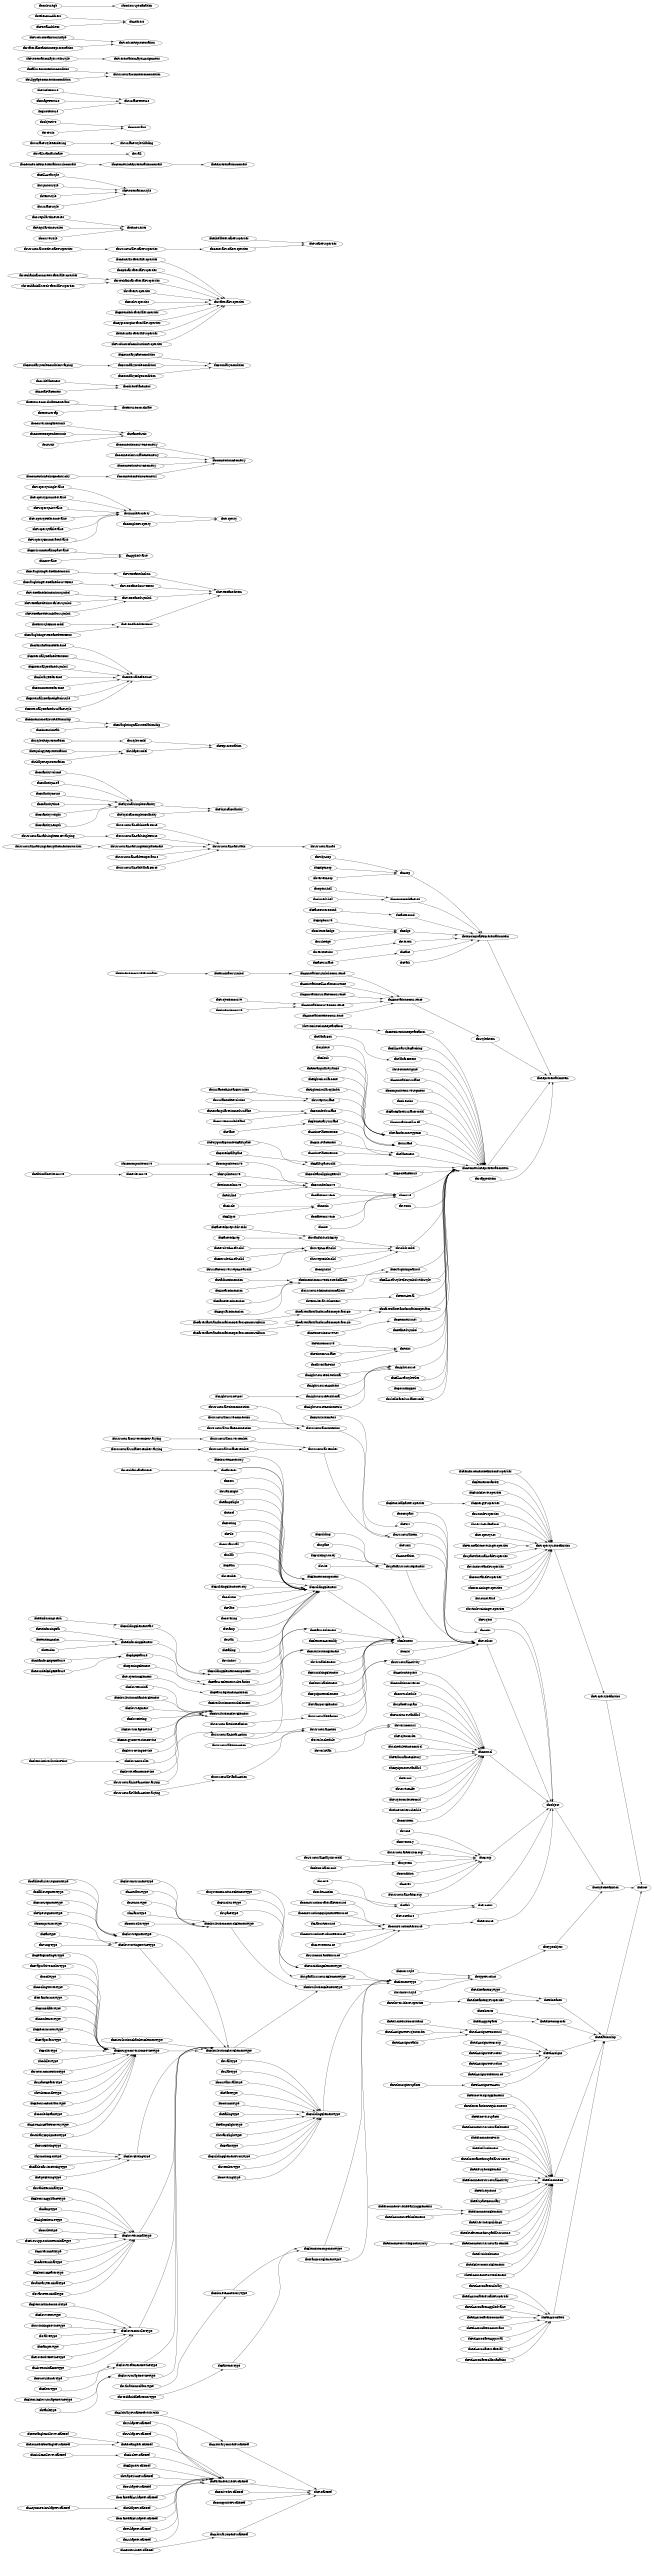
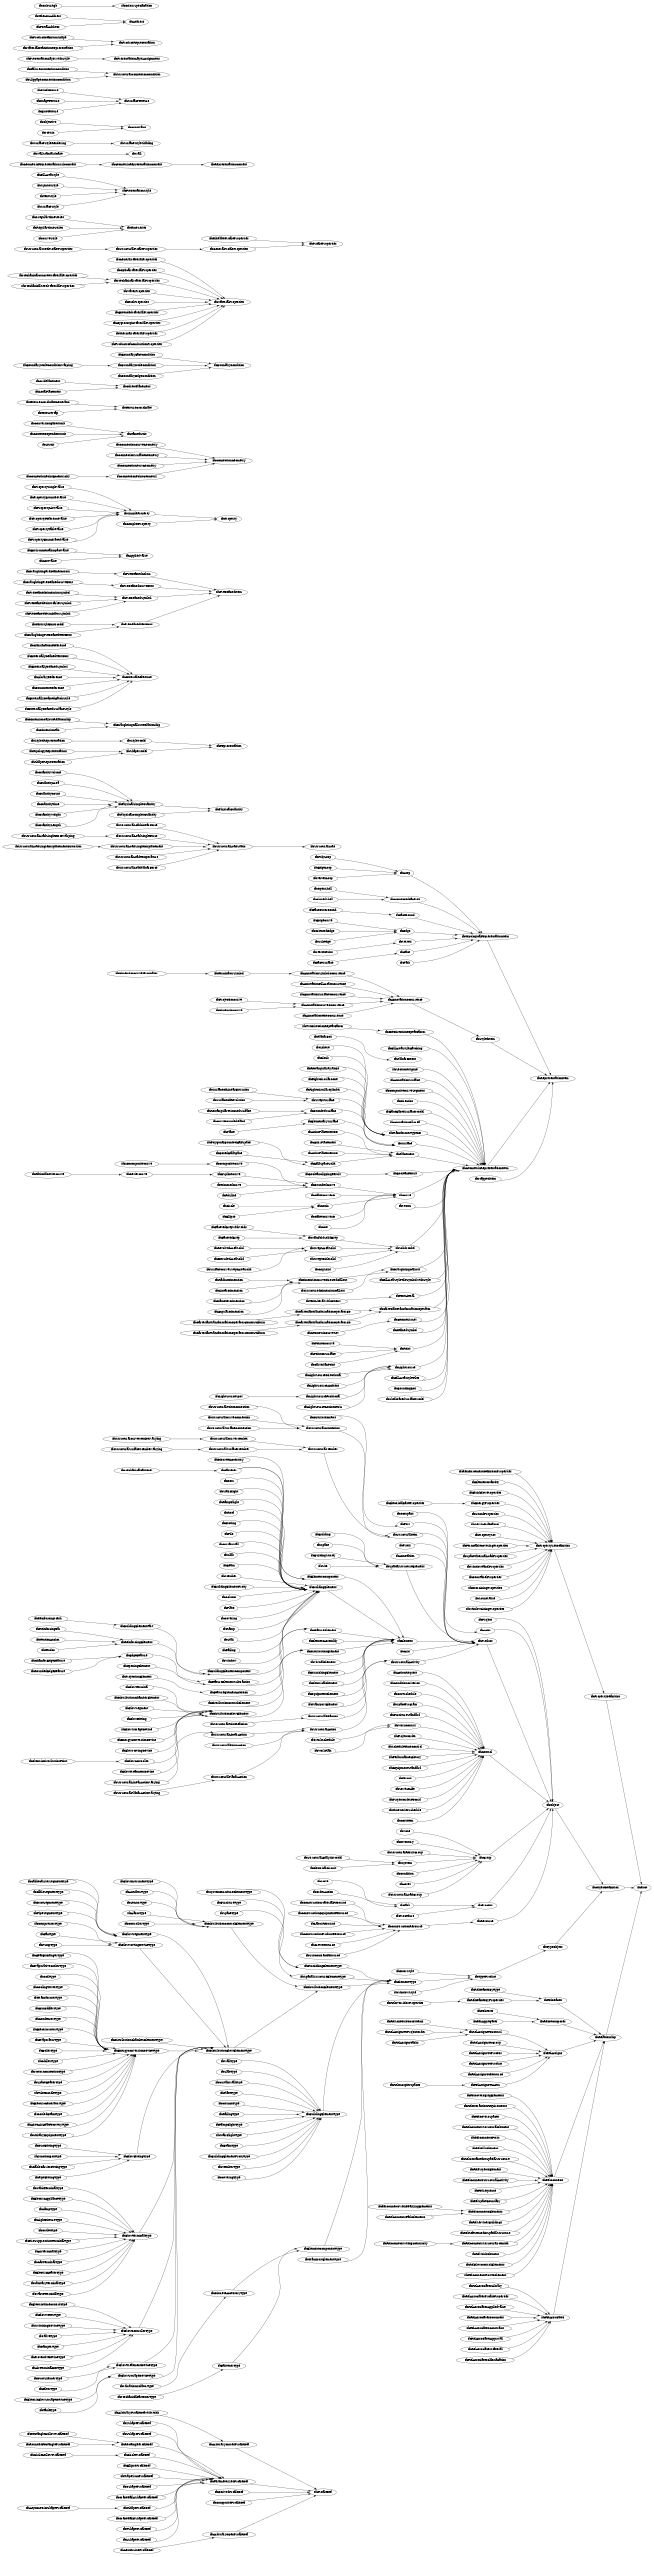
(468, 1099) -> none
(397, 1166) -> (364, 1159)
(282, 1702) -> (283, 1691)
